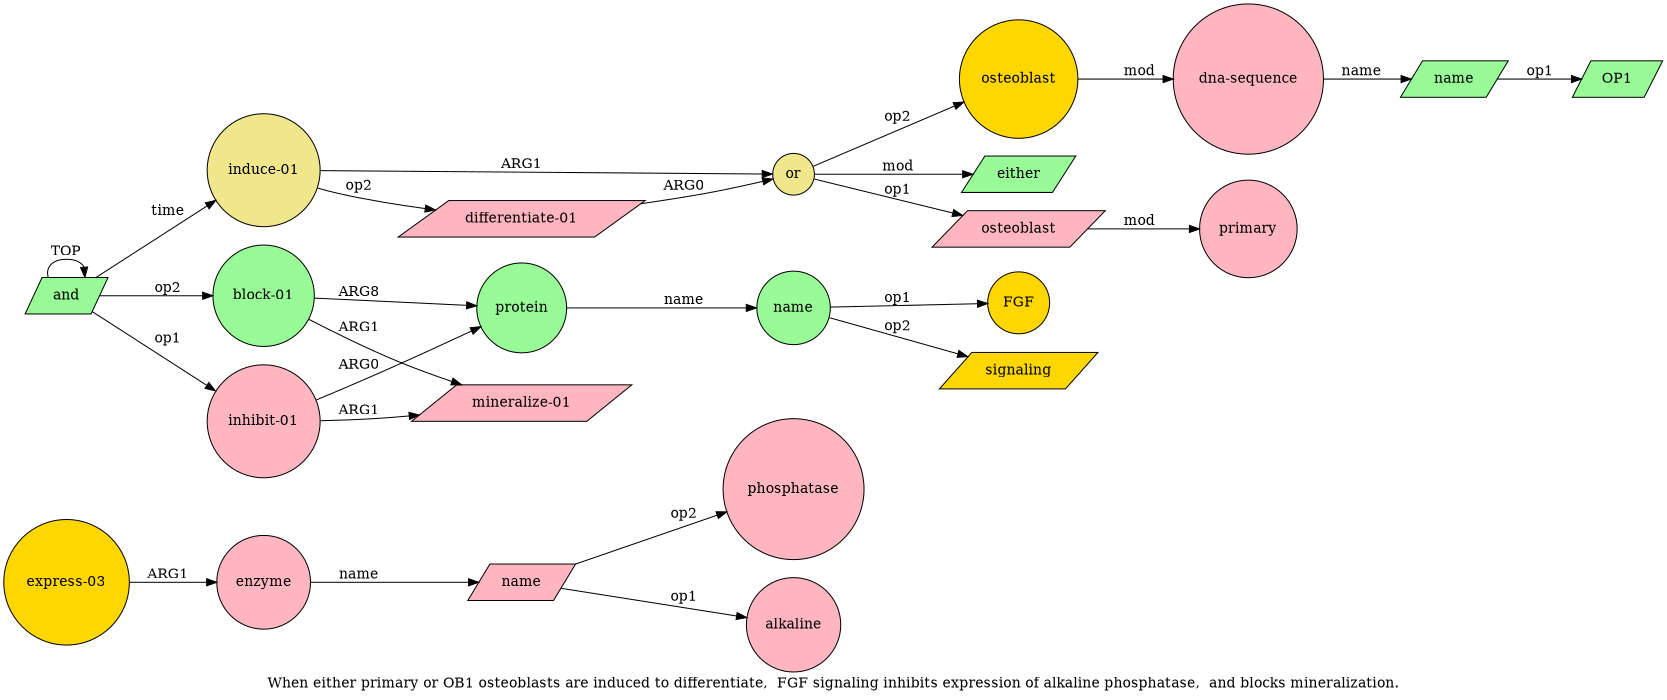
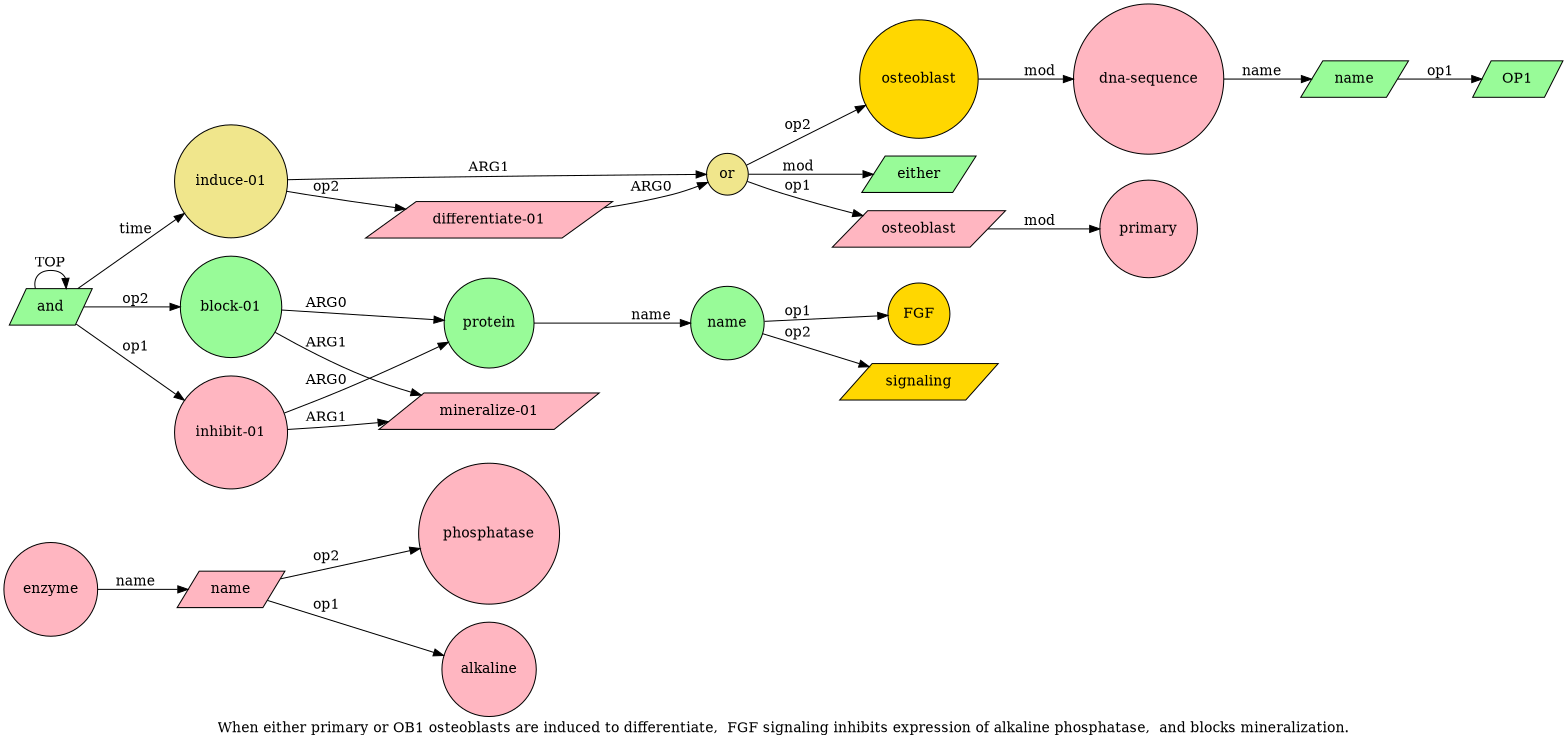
(359, 292) -> (327, 303)
(67, 582) -> none
